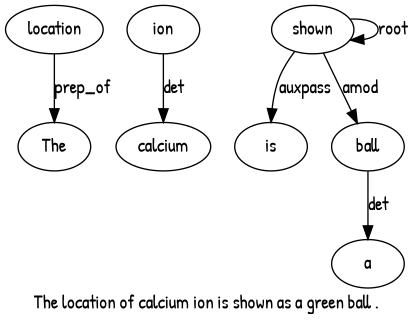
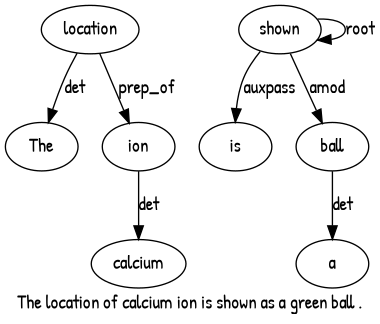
none -> (112, 82)
(83, 88) -> (75, 88)
